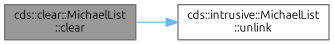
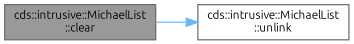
(70, 22) -> (80, 22)
